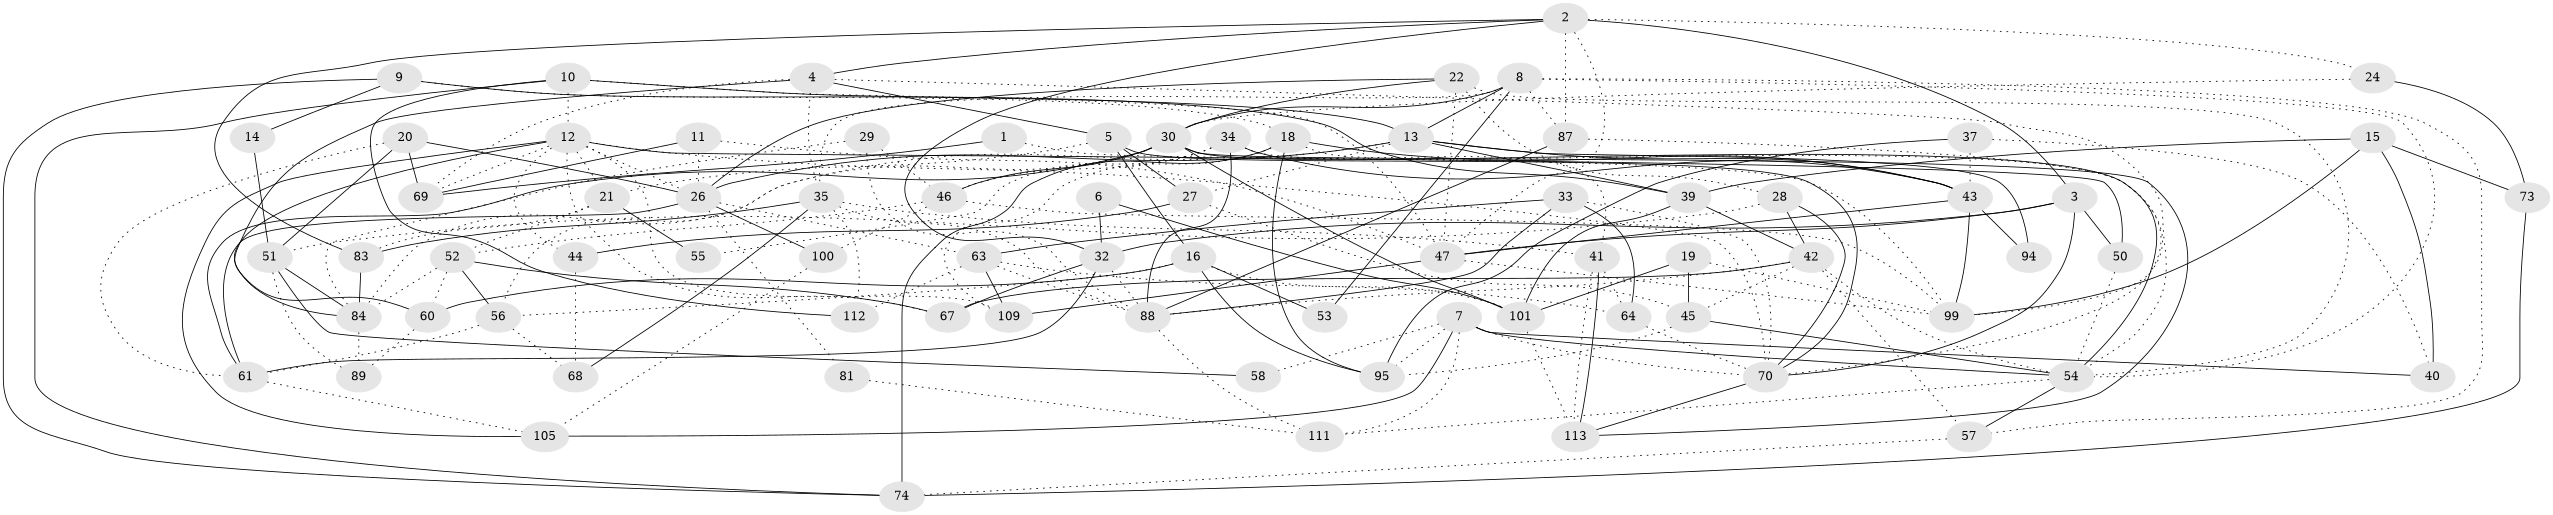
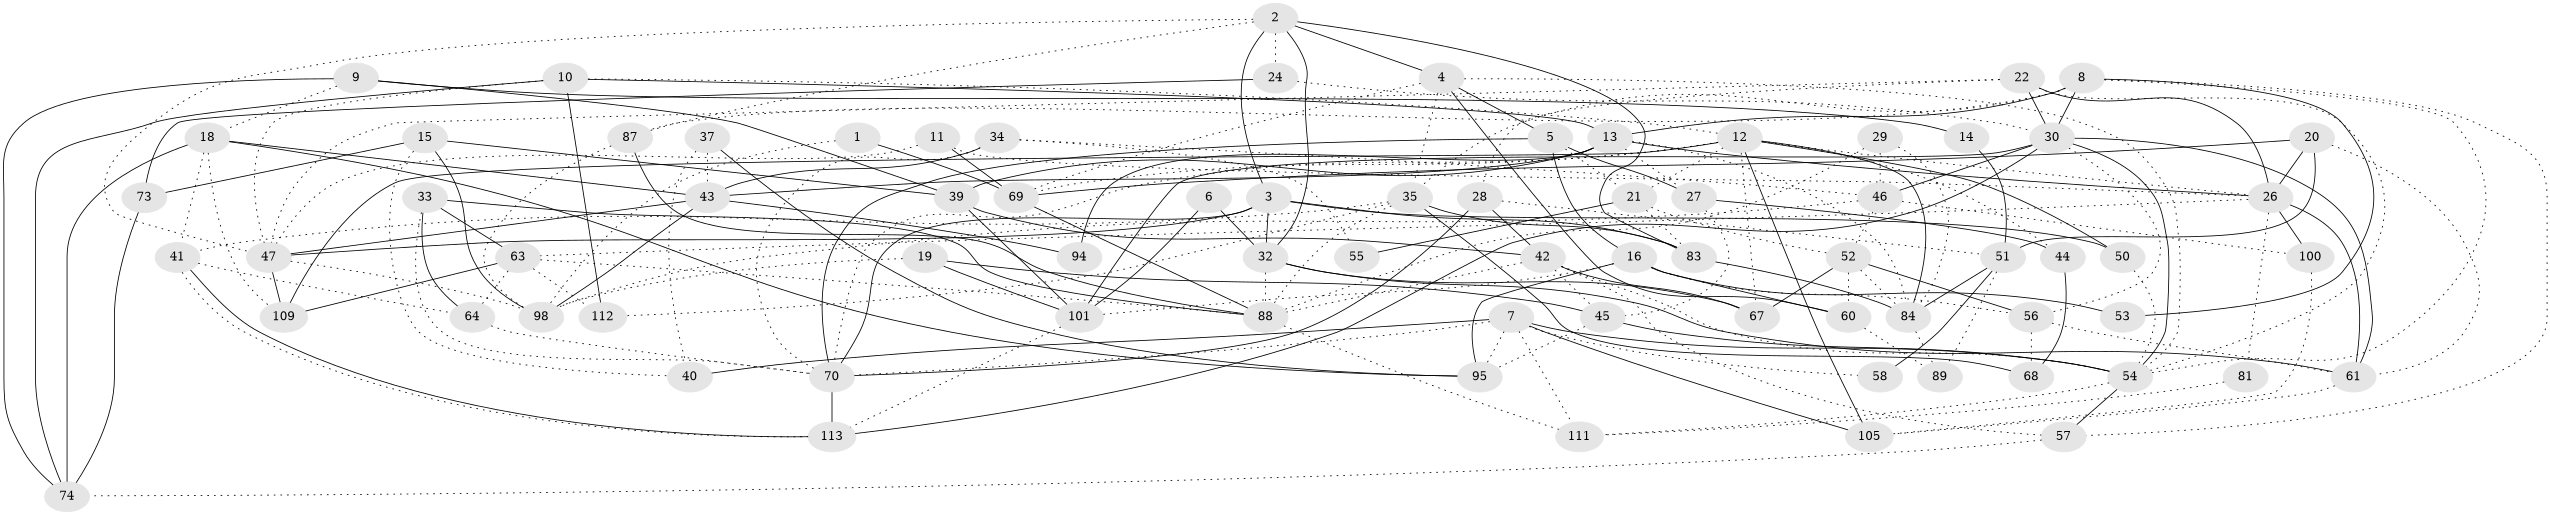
none -> (1485, 219)
(1210, 222) -> (1141, 258)
(2423, 259) -> (446, 347)
(667, 271) -> (975, 159)
(1952, 317) -> (541, 317)
(576, 319) -> (2064, 319)
